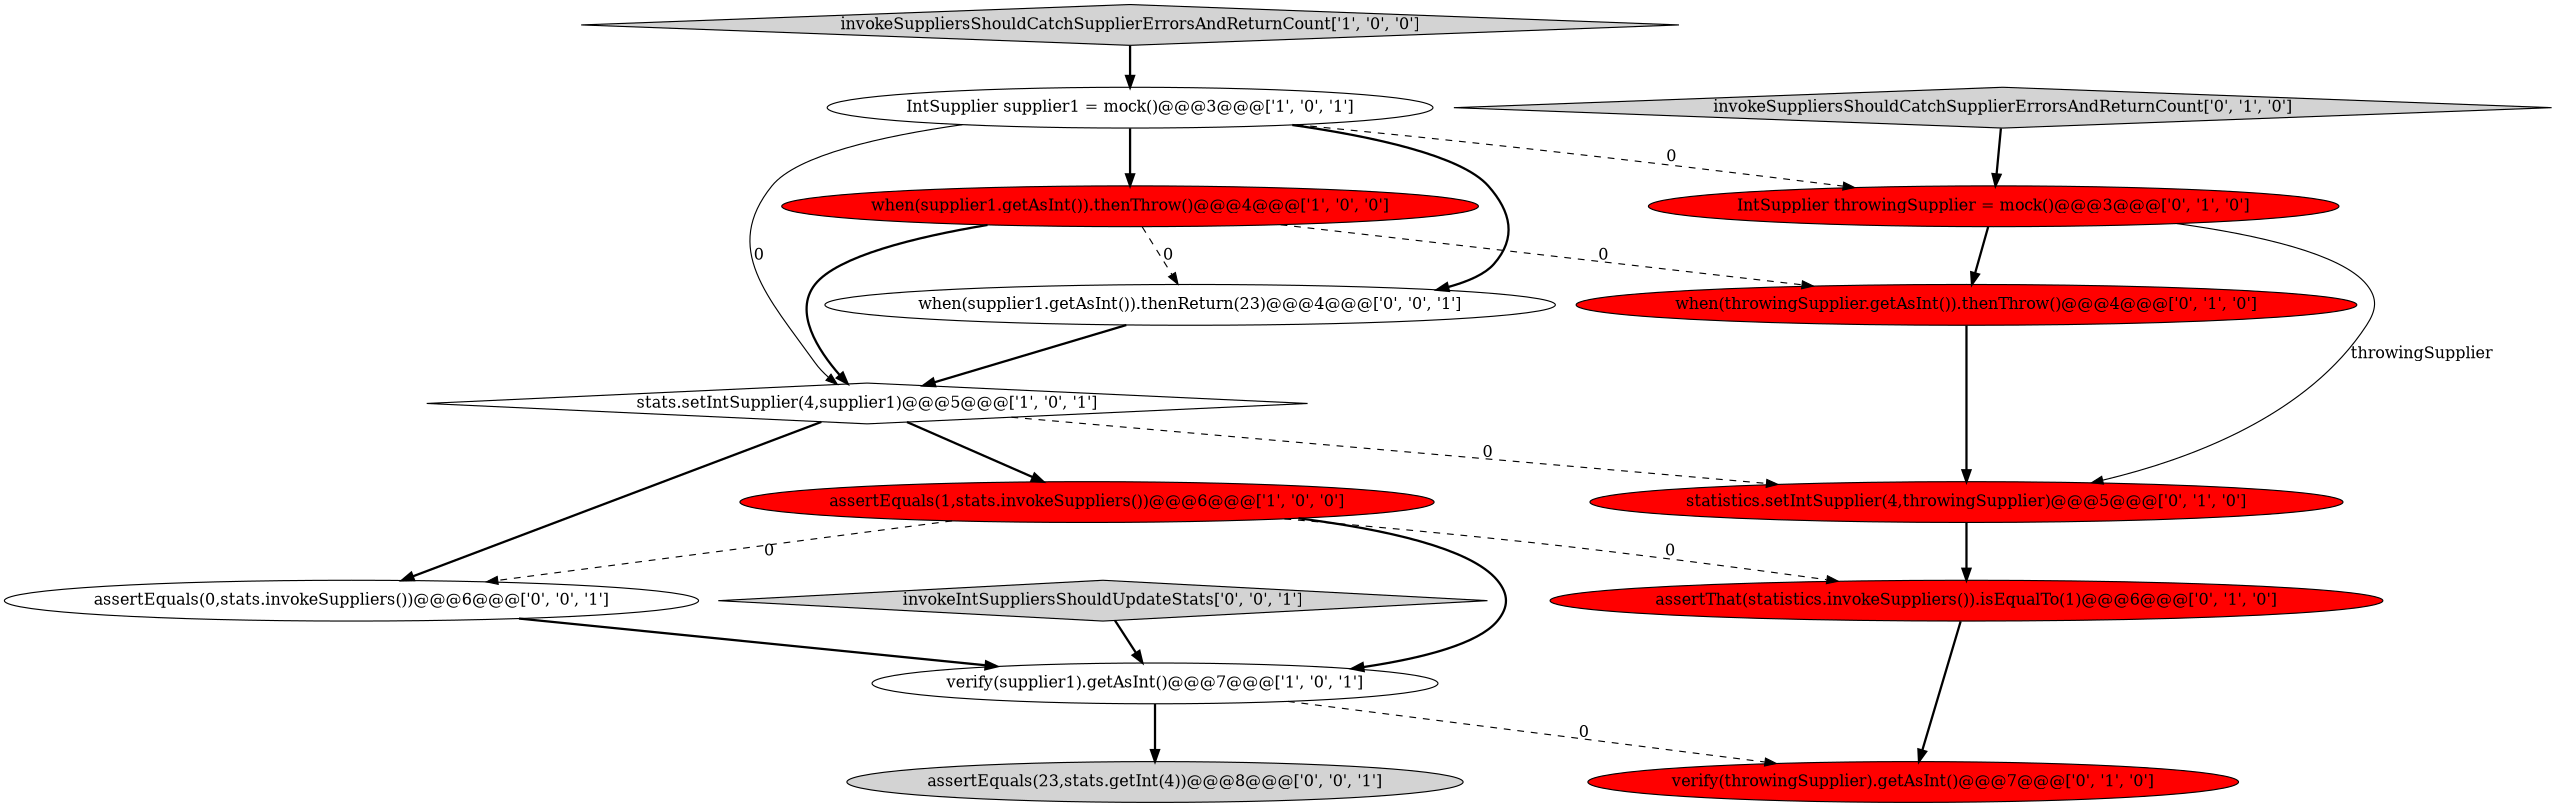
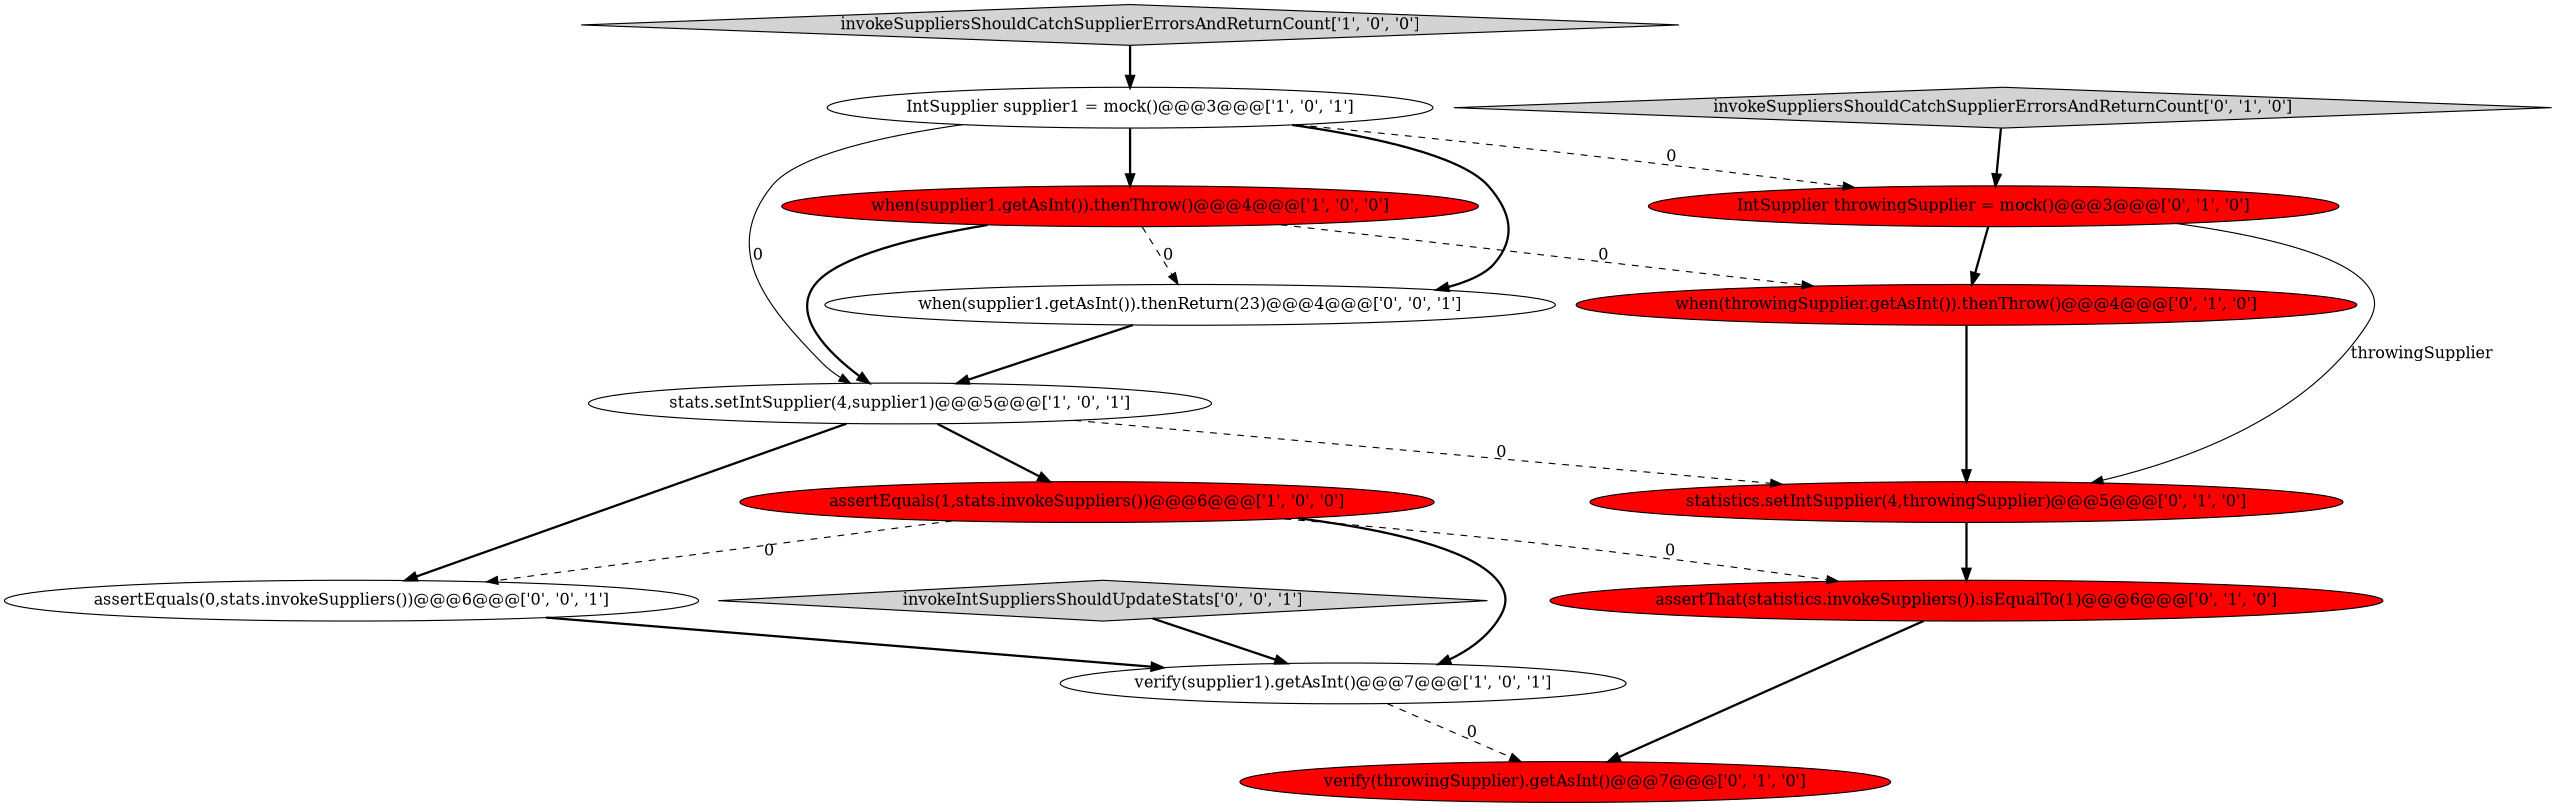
(867, 403) -> (900, 403)
(1155, 782) -> none
